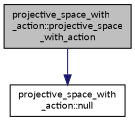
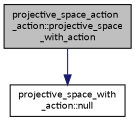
(68, 26) -> (68, 26)
